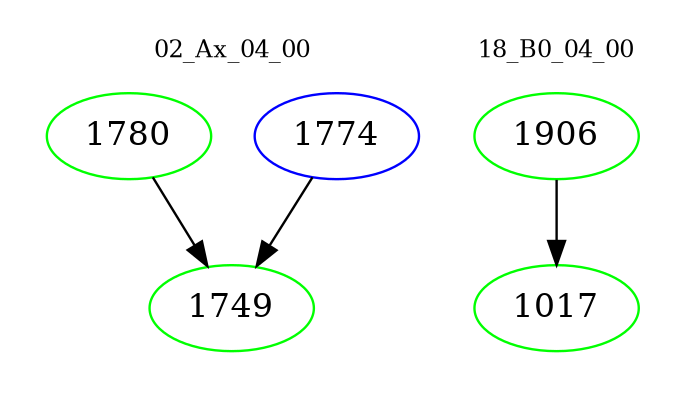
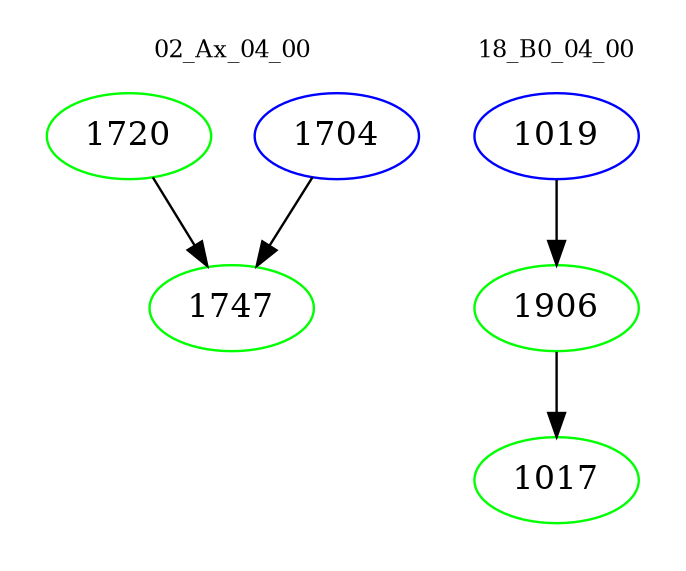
(129, 136) -> (129, 136)
(337, 136) -> (337, 136)
none -> (557, 136)
(232, 308) -> (232, 308)
